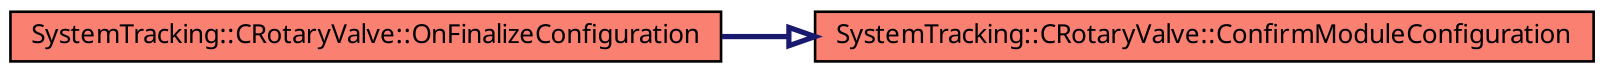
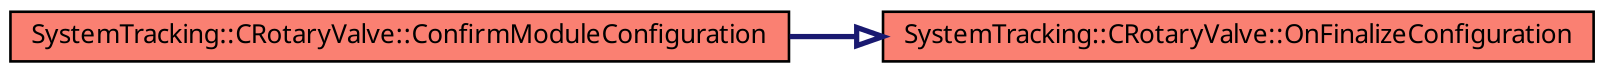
(755, 37) -> (823, 37)
